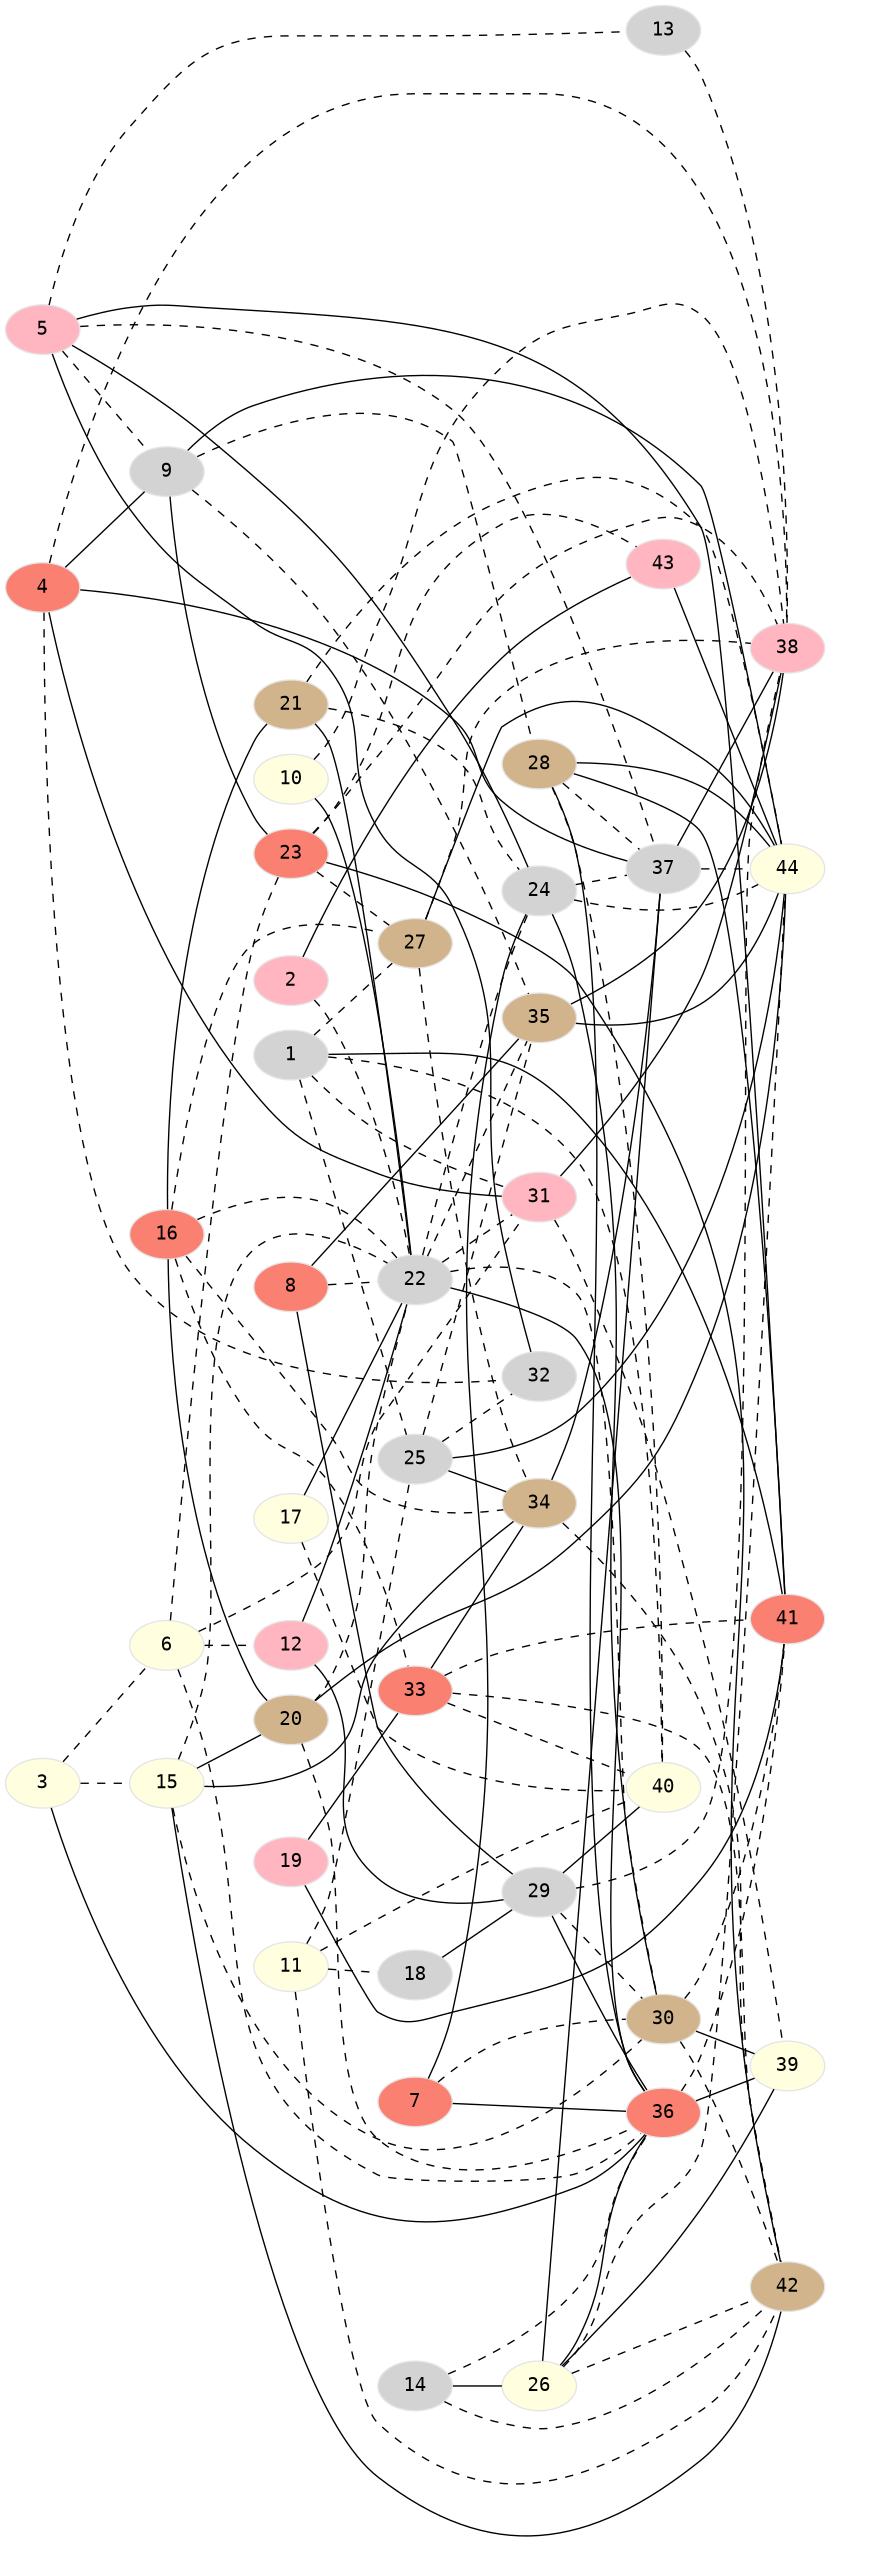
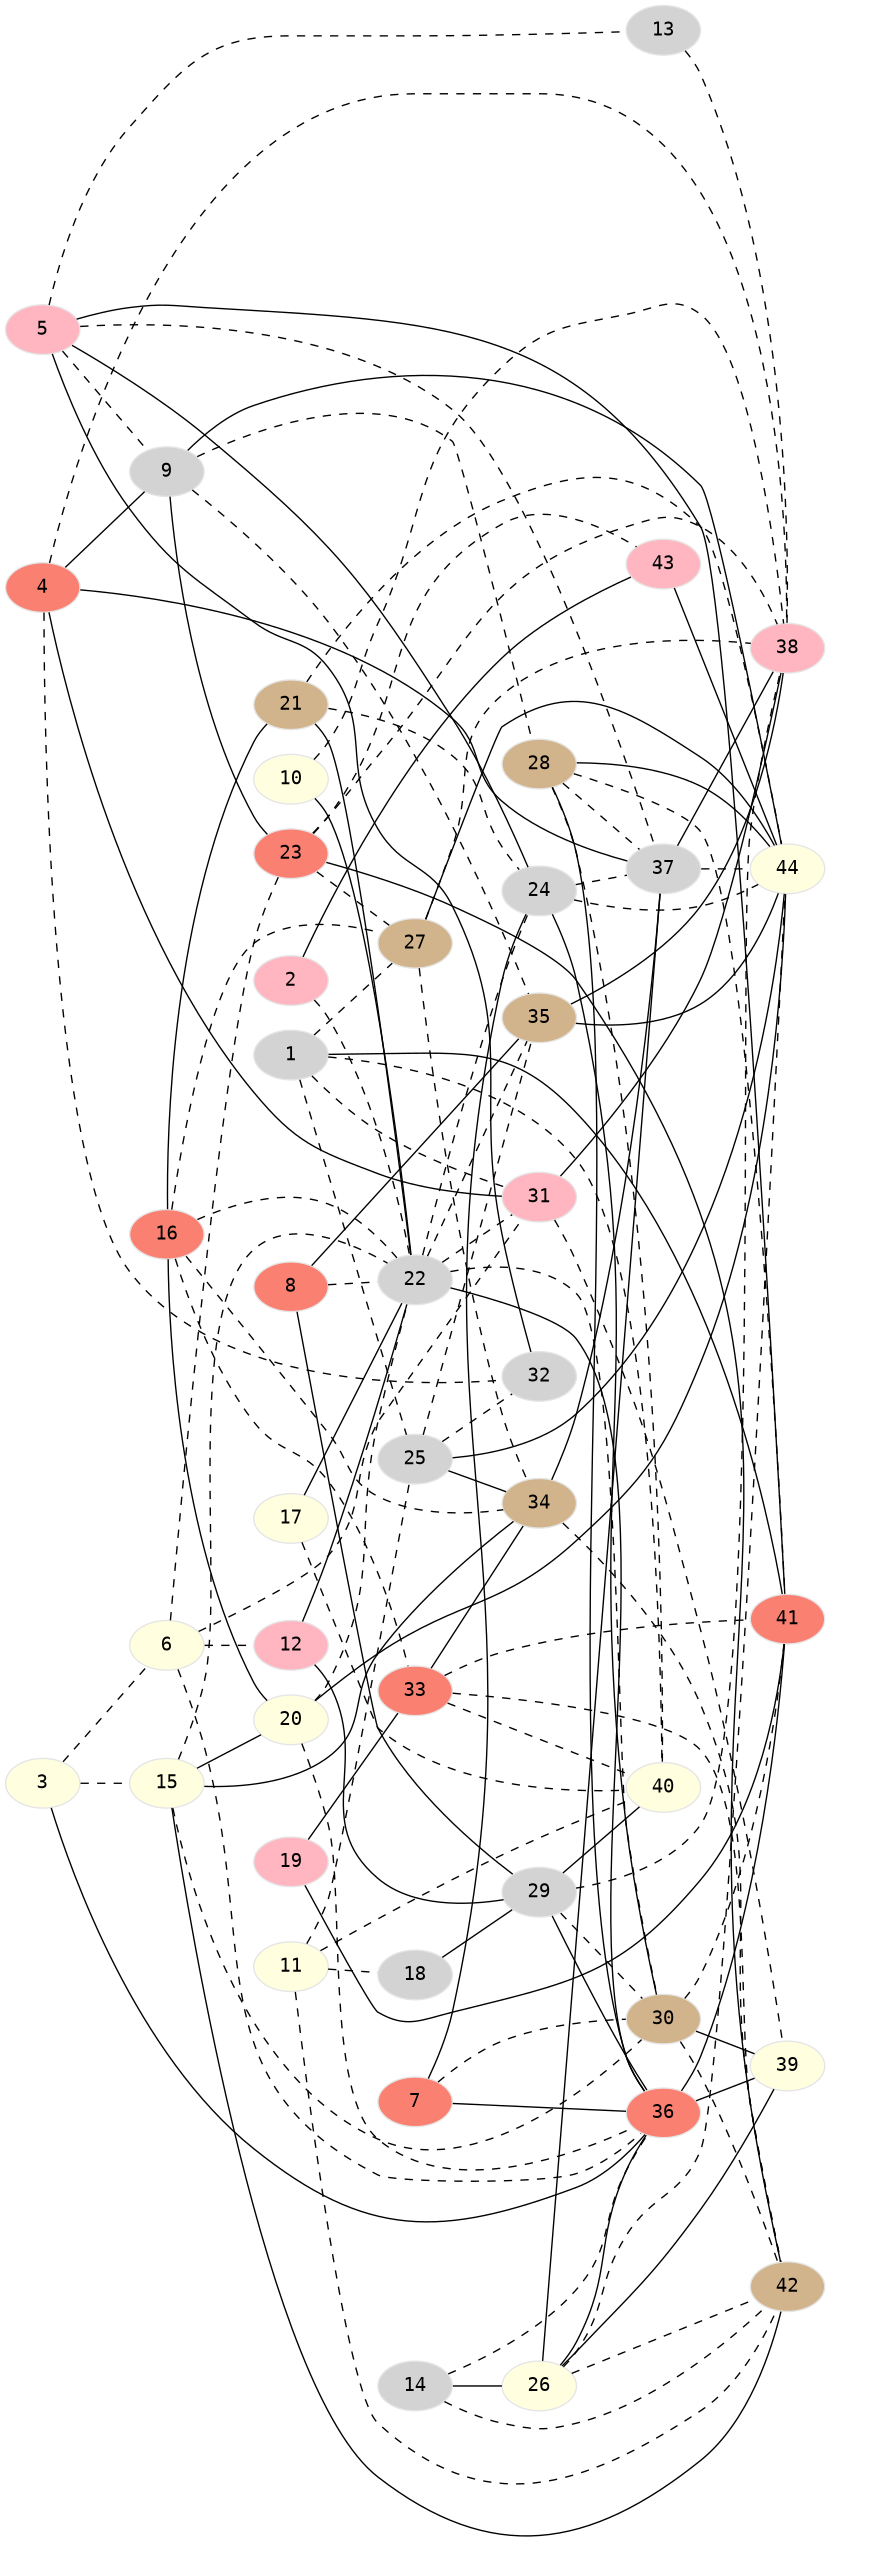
(733, 960) -> (733, 960)
(291, 1720) -> (291, 1720)
(759, 1839) -> (759, 1839)
